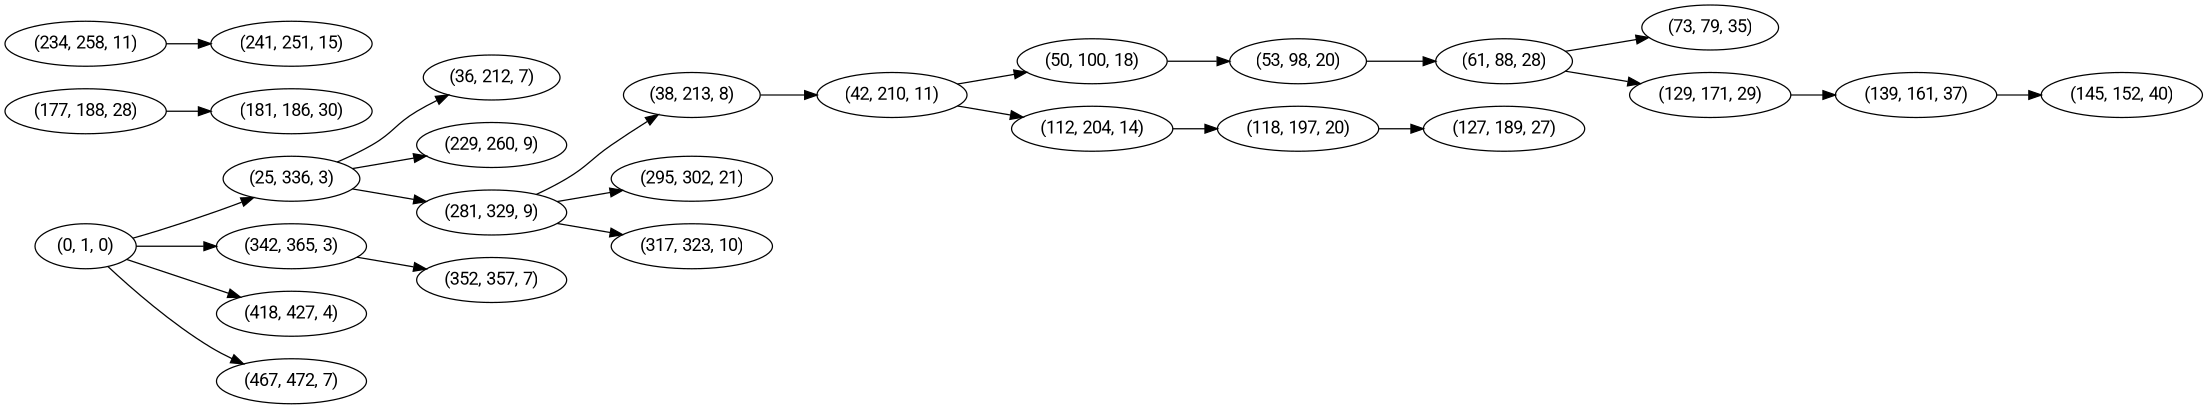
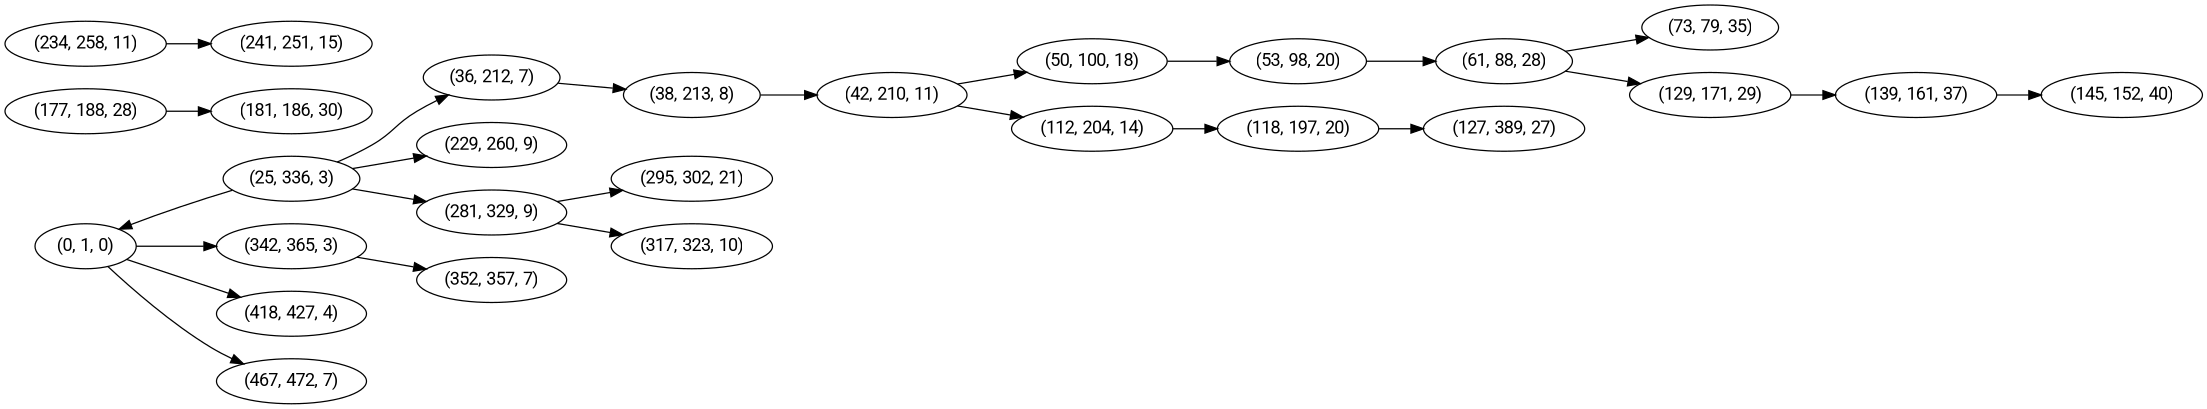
(1504, 129) -> (1504, 129)
(593, 159) -> (585, 86)
(188, 221) -> (181, 207)
